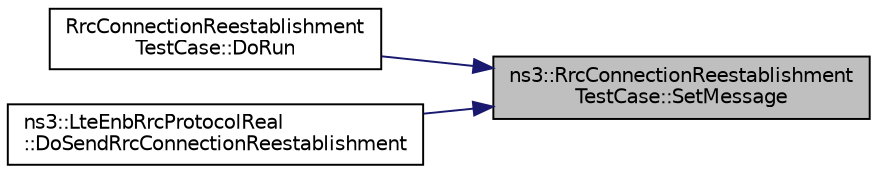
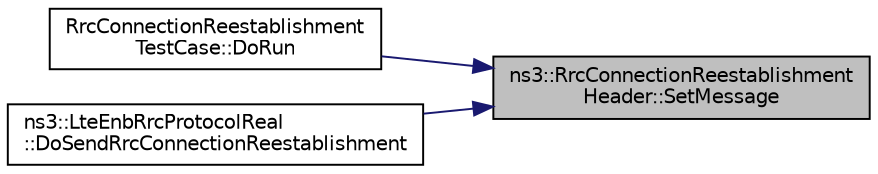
(682, 88) -> (682, 88)
